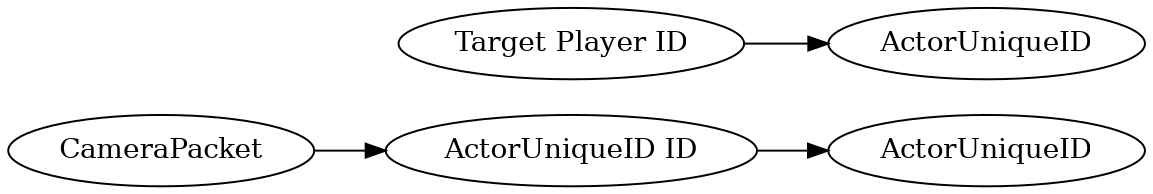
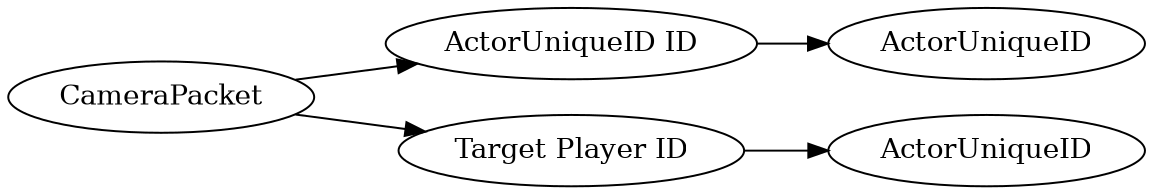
none -> (350, 122)
